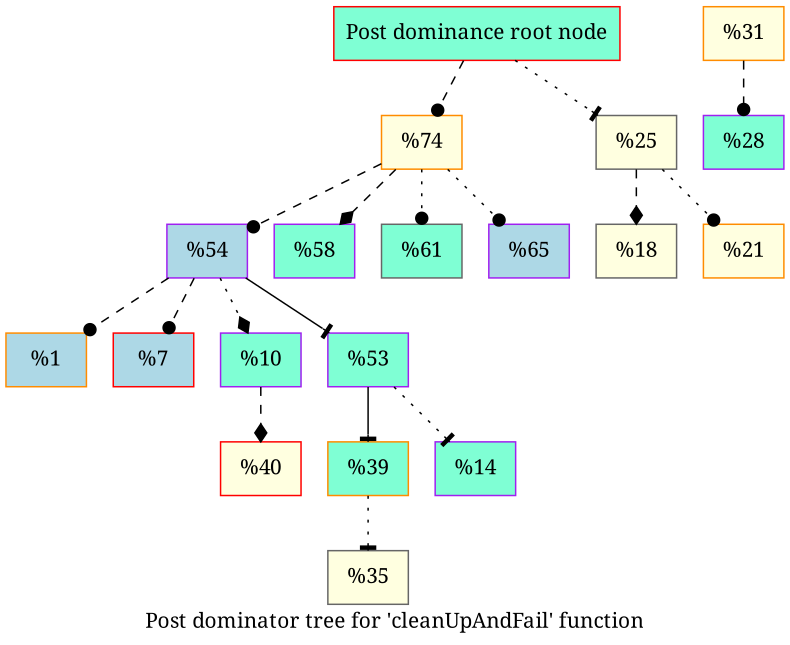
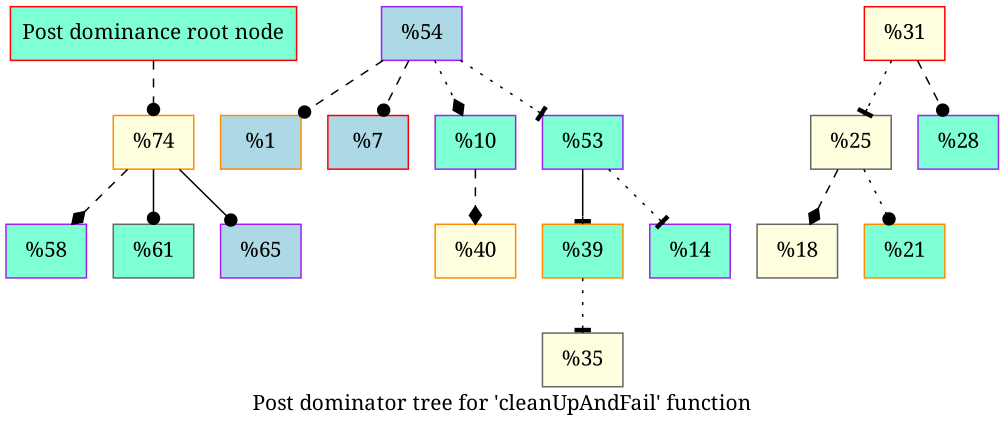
(744, 34) -> (905, 34)
(553, 86) -> (879, 85)
(422, 191) -> (153, 191)
(471, 193) -> (203, 193)
(320, 194) -> none
(744, 251) -> (905, 251)
(284, 303) -> (499, 86)
(261, 469) -> (475, 251)
